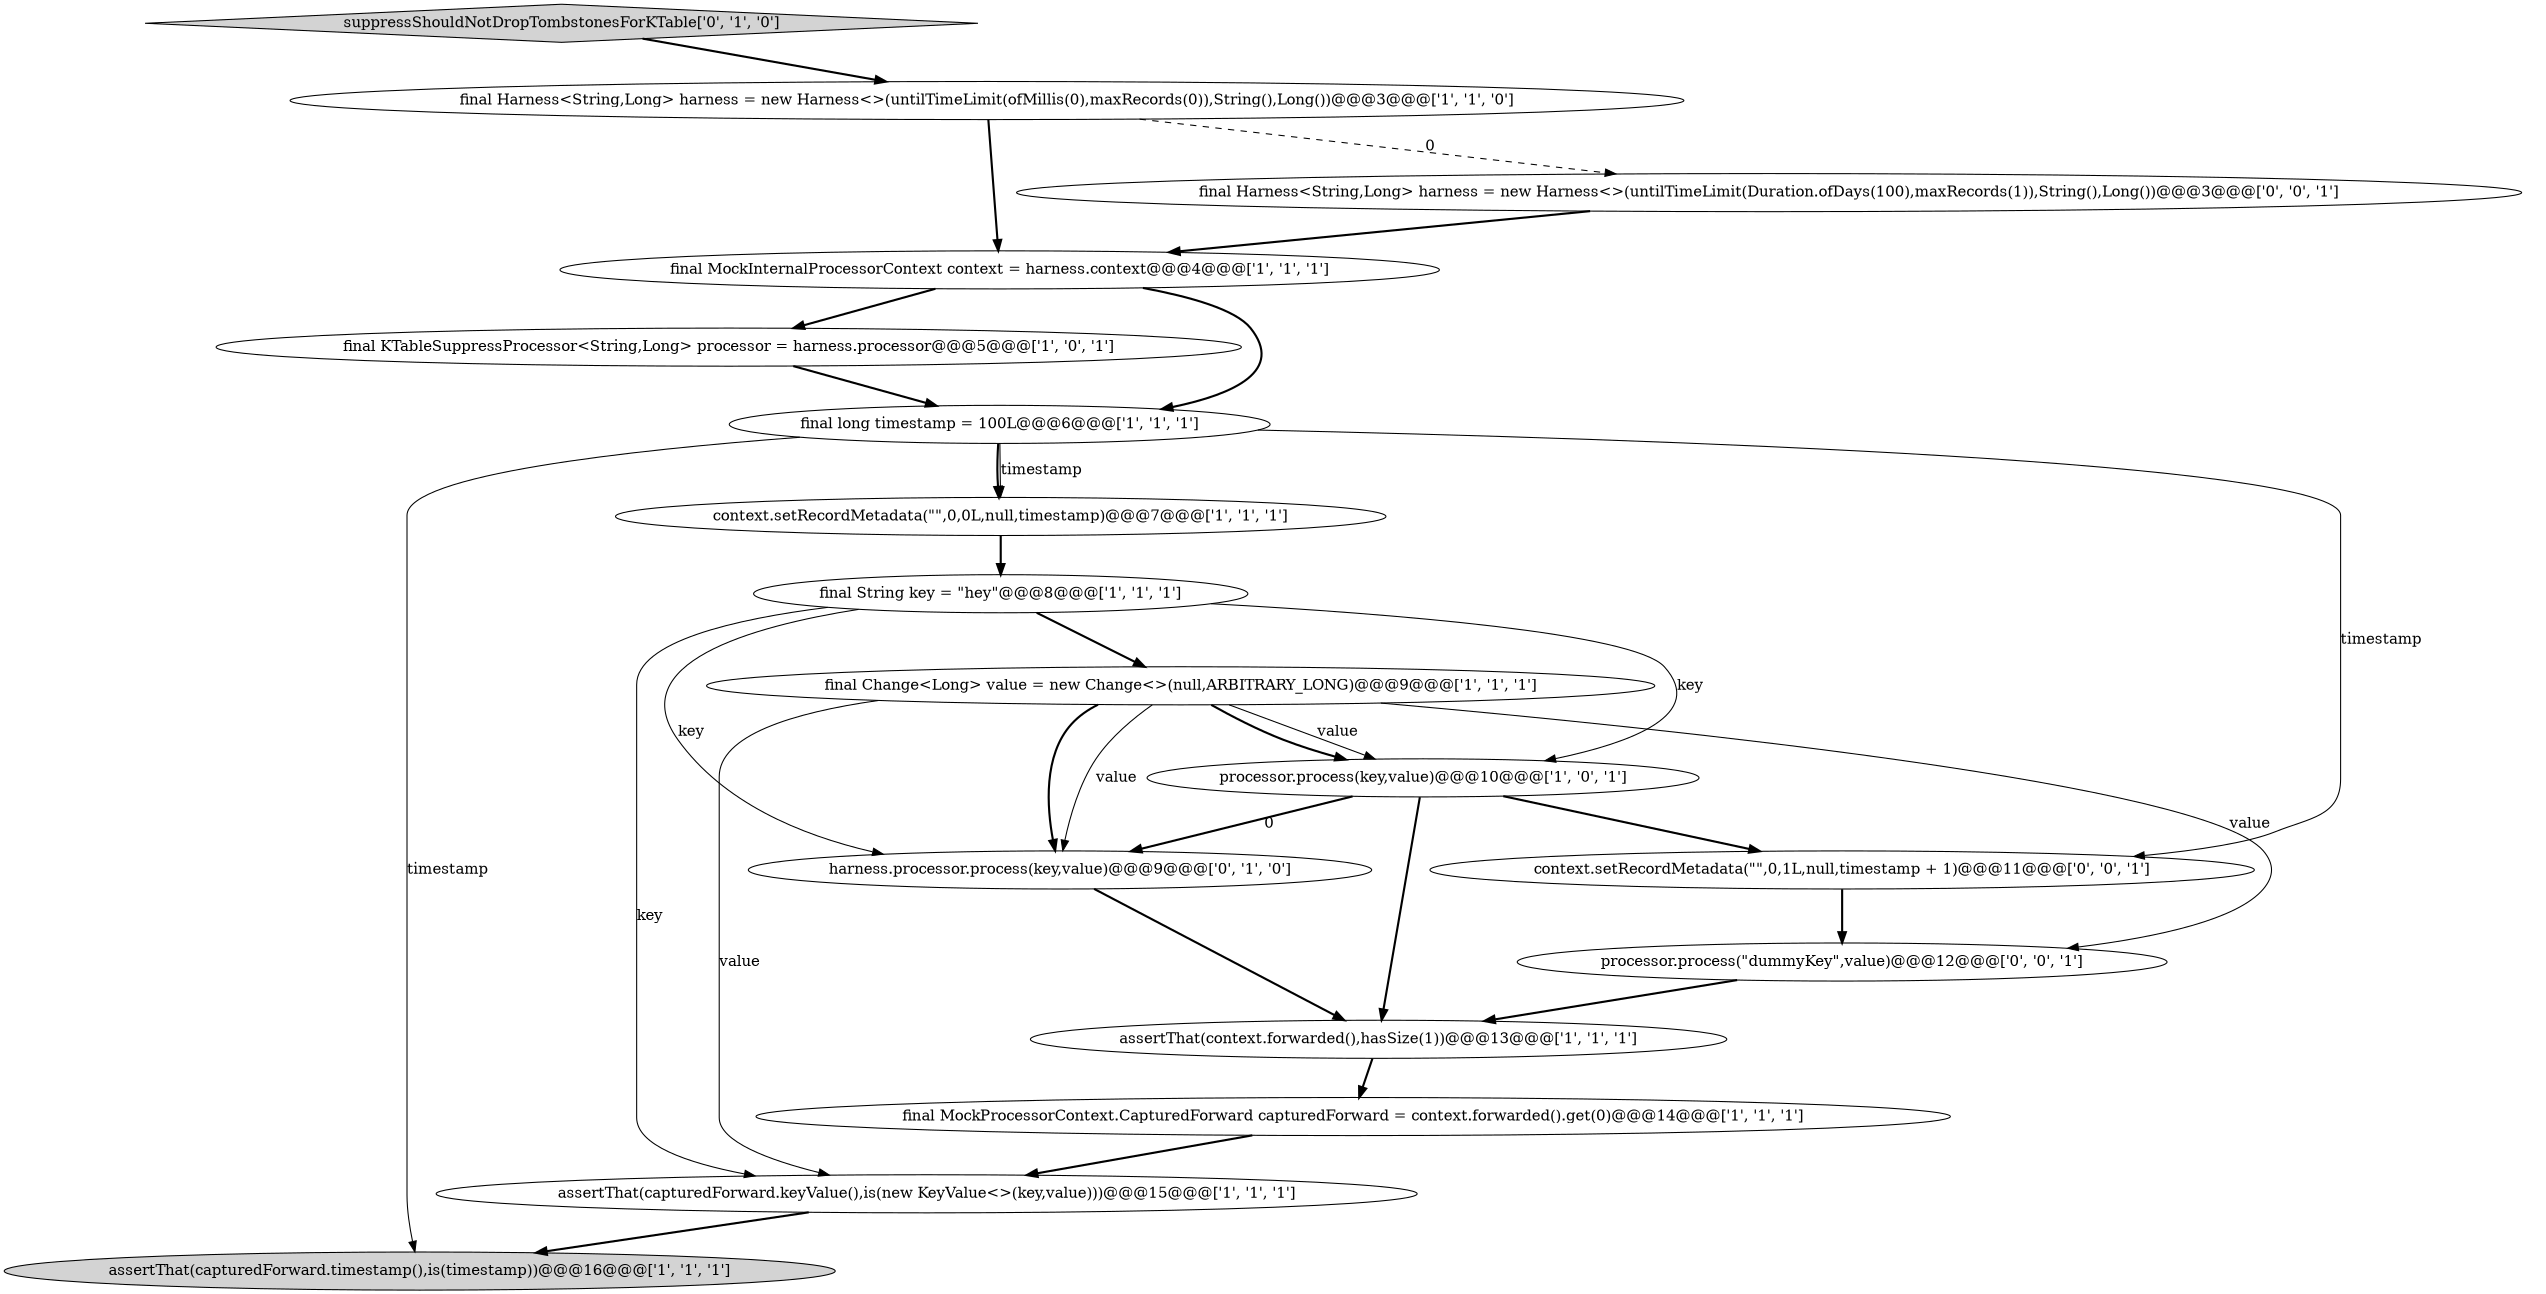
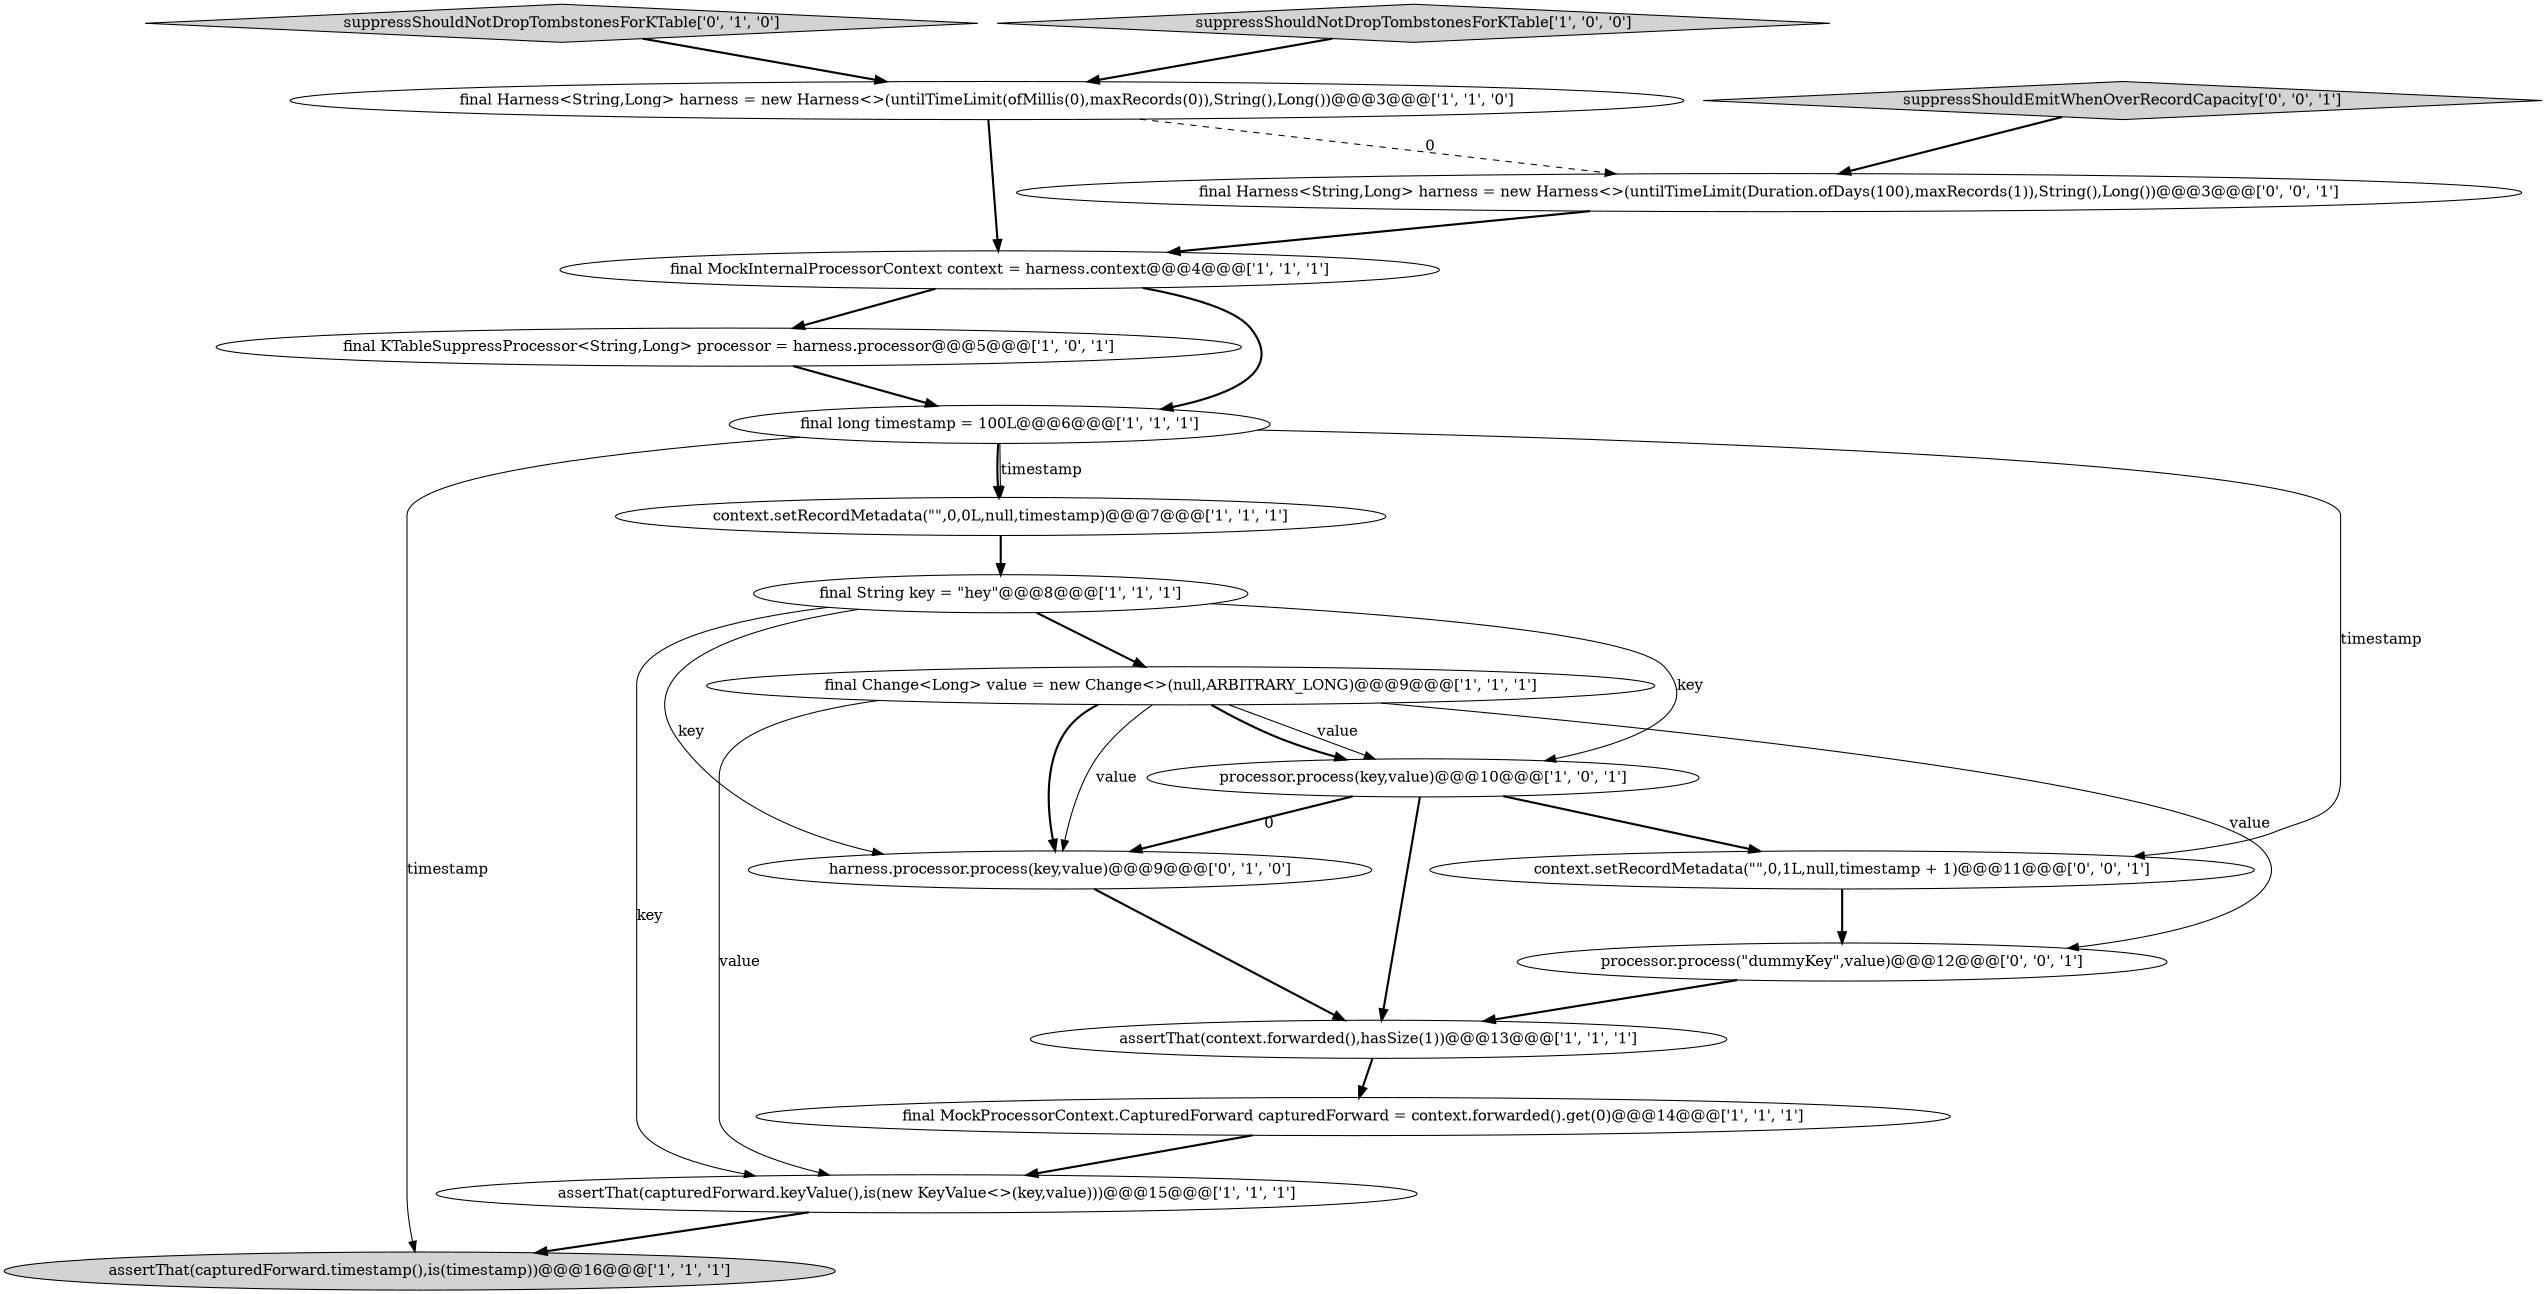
none -> (1414, 23)
none -> (2123, 101)
